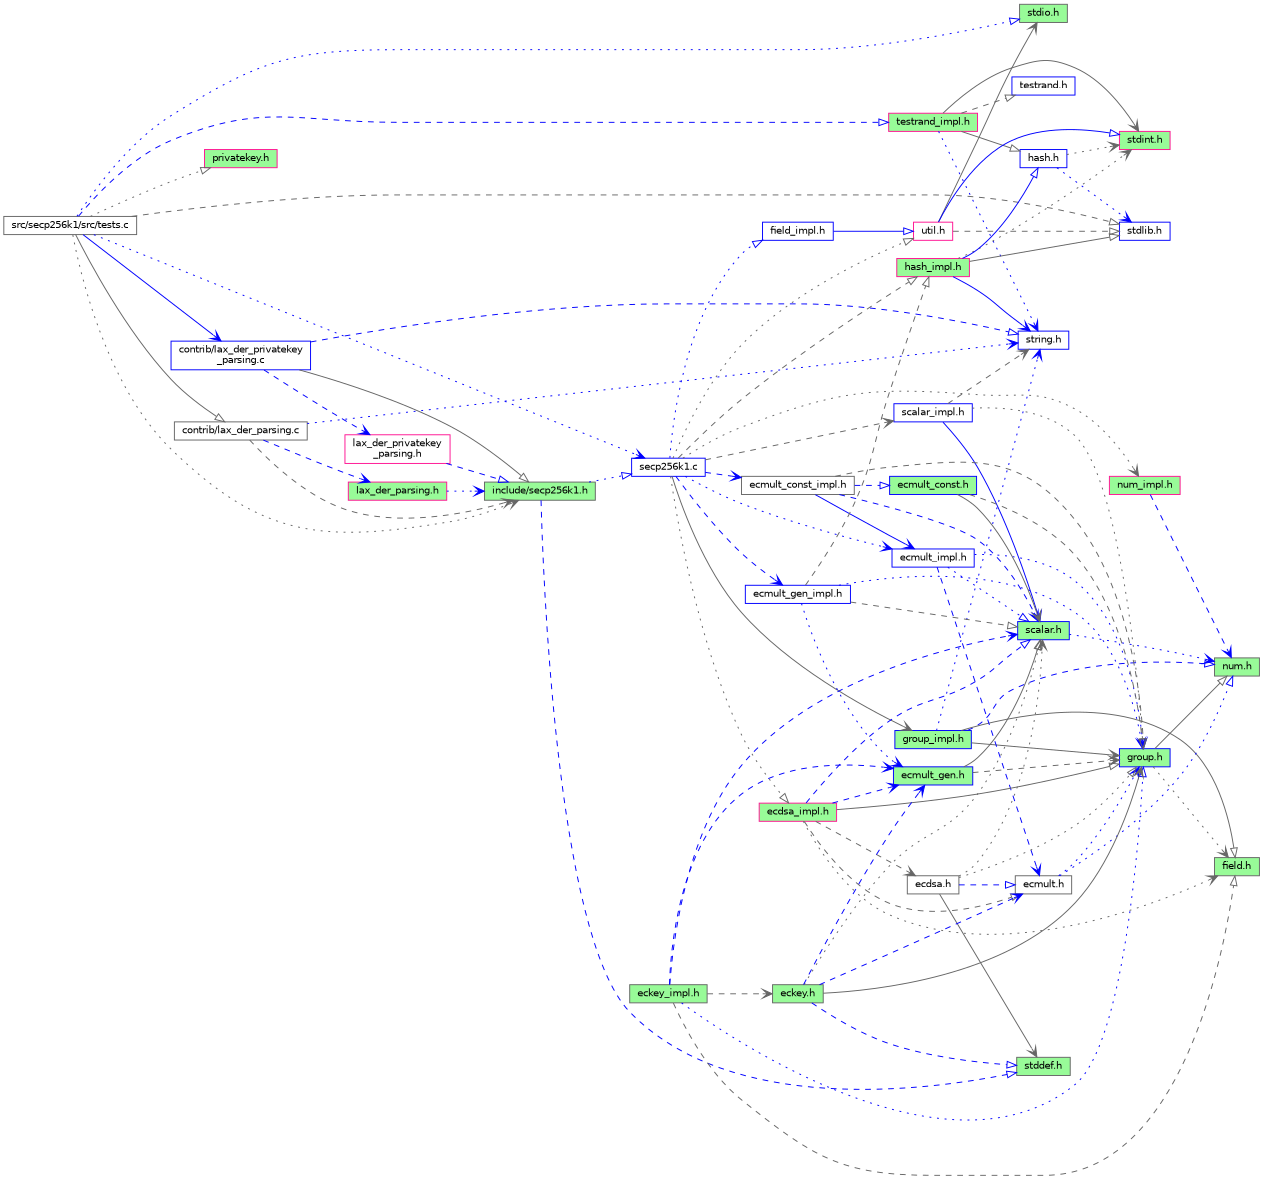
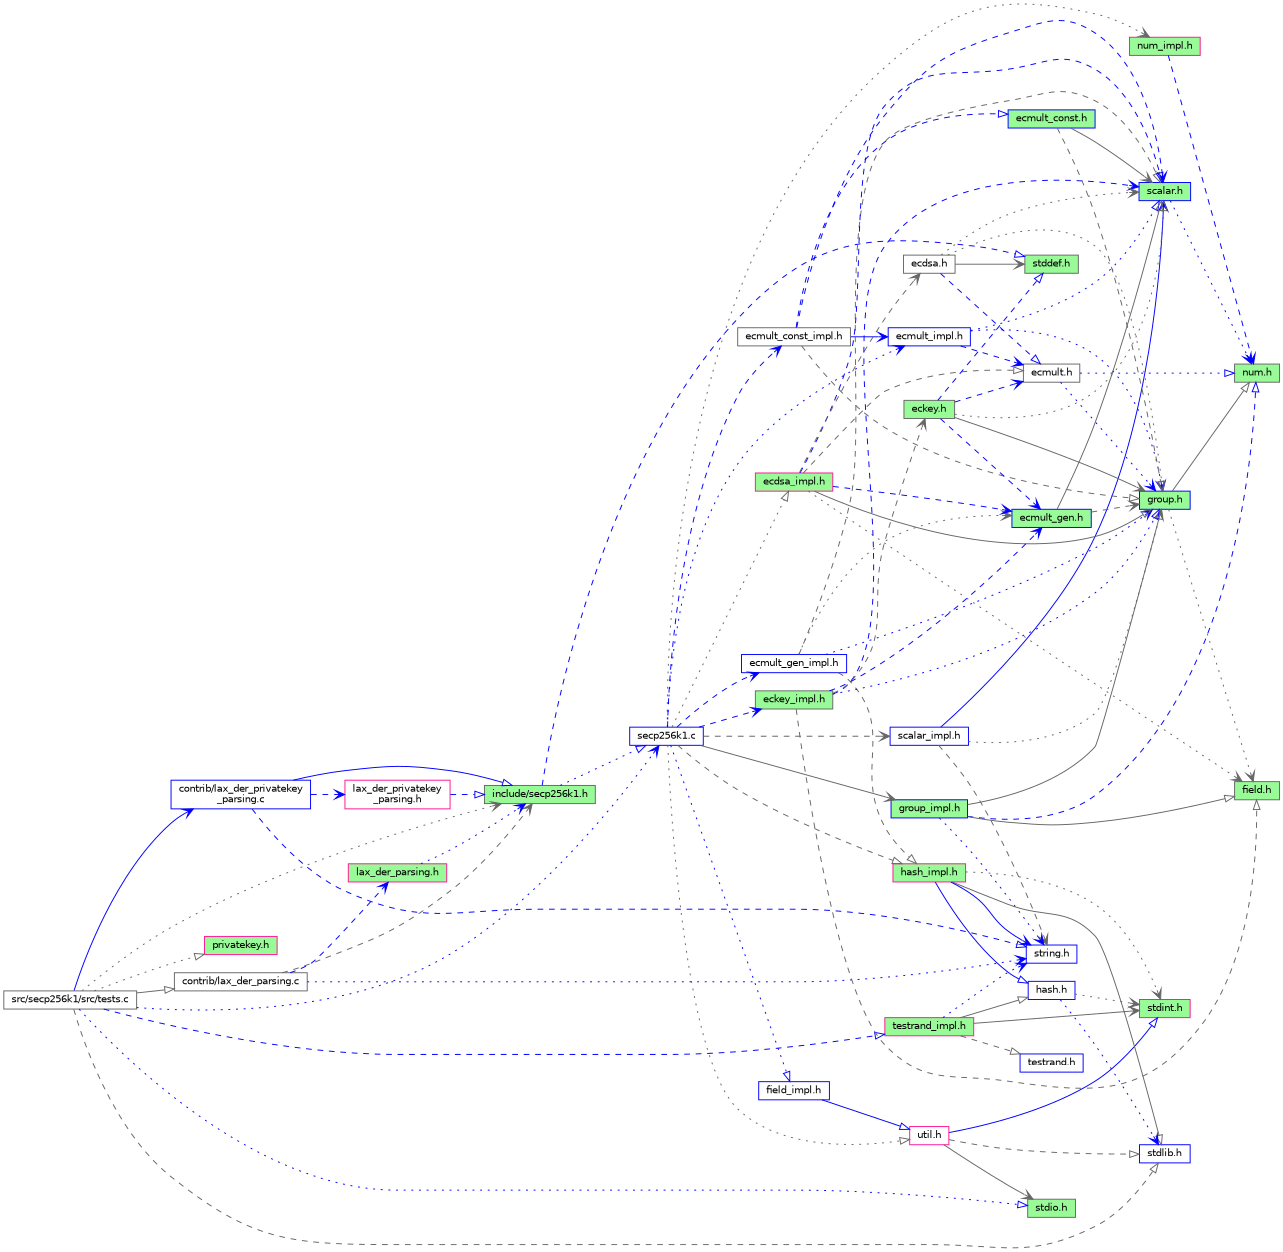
(405, 406) -> (398, 766)
(831, 677) -> (865, 556)
none -> (726, 719)
